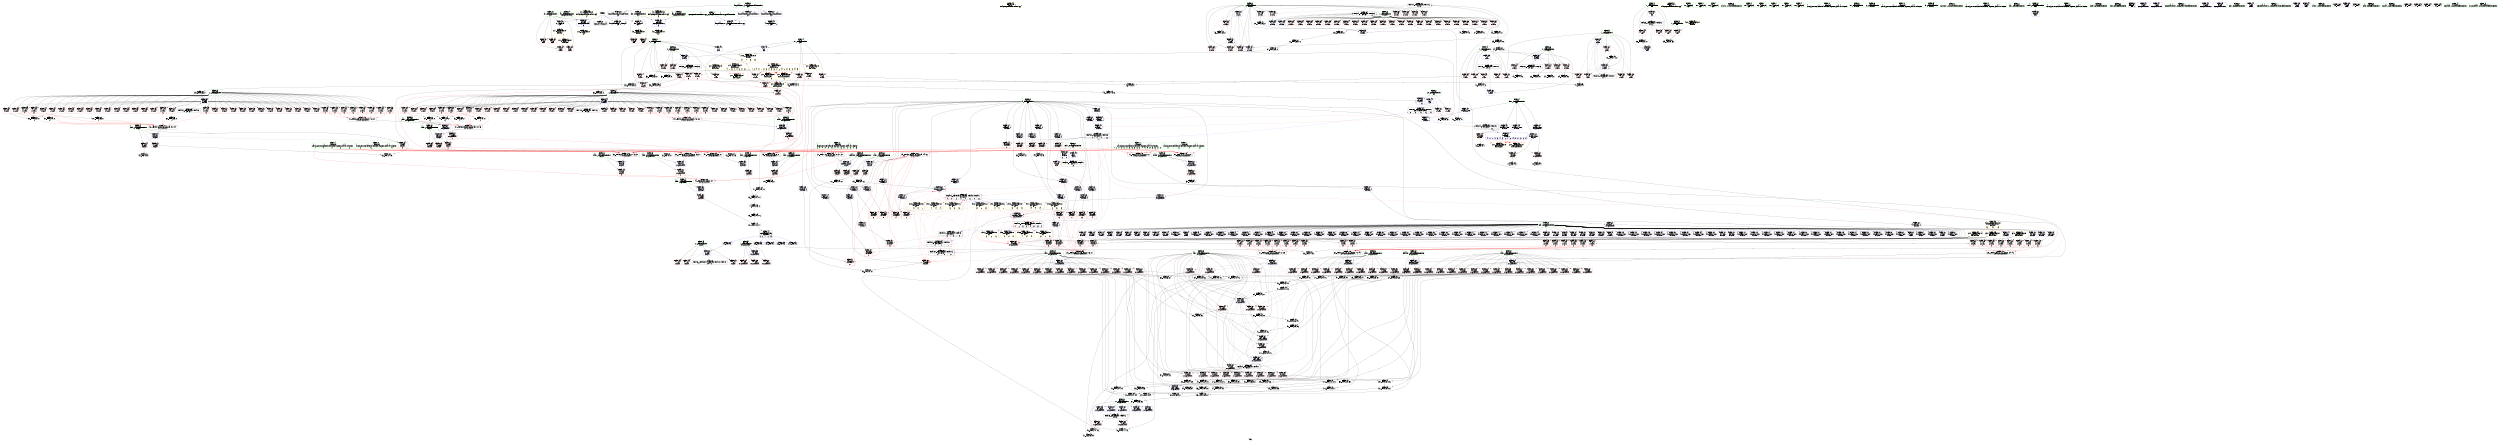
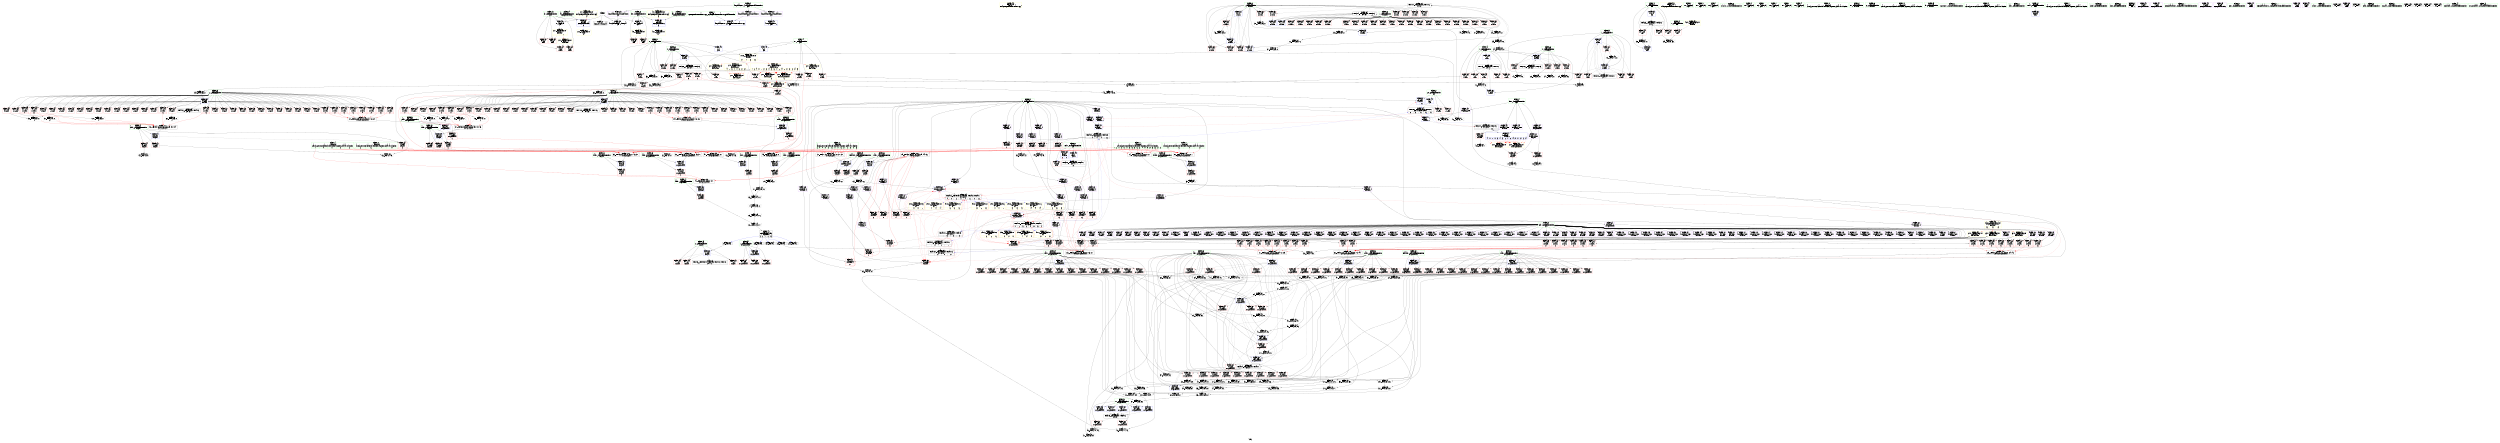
(1337, 23) -> none
